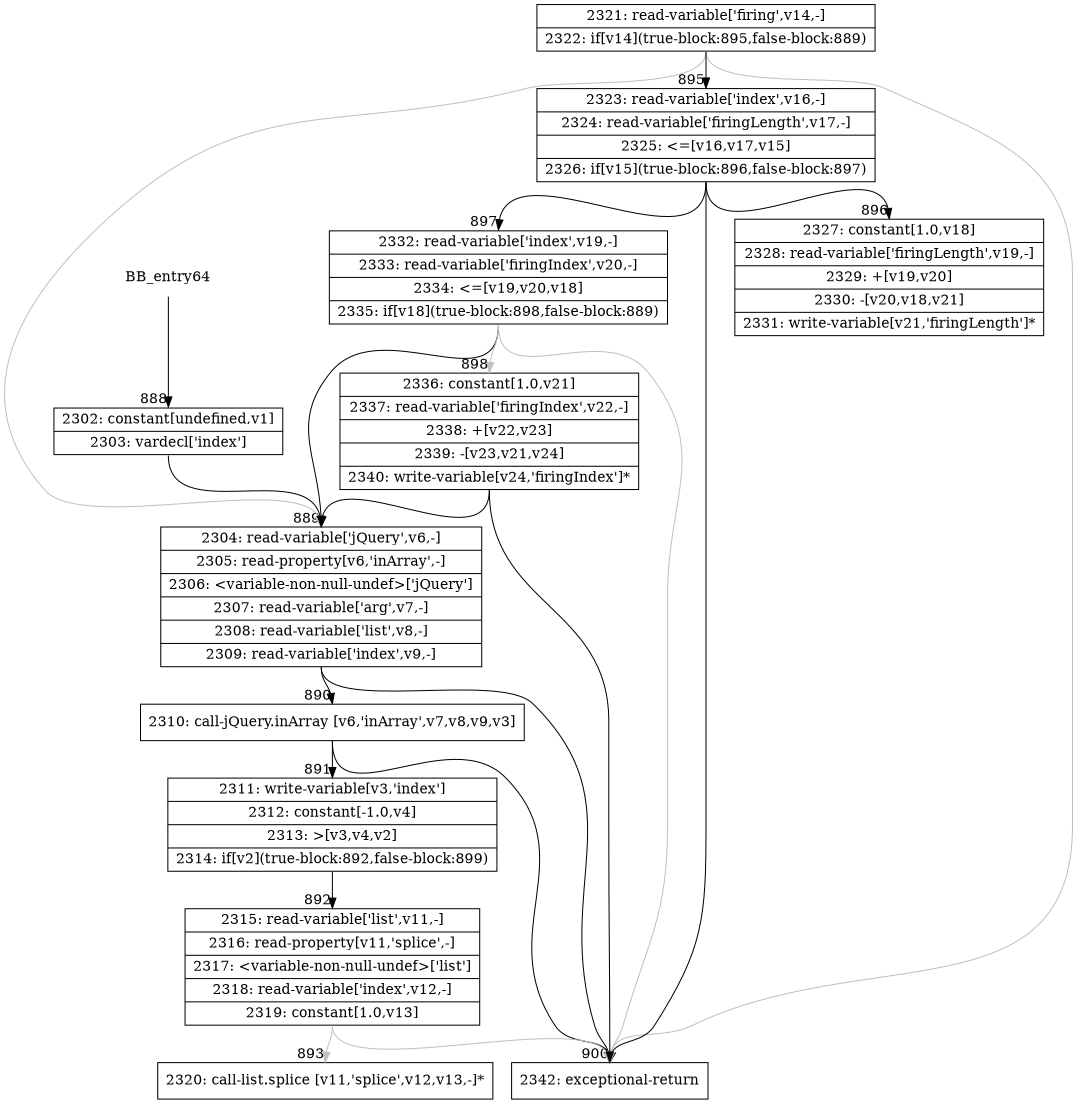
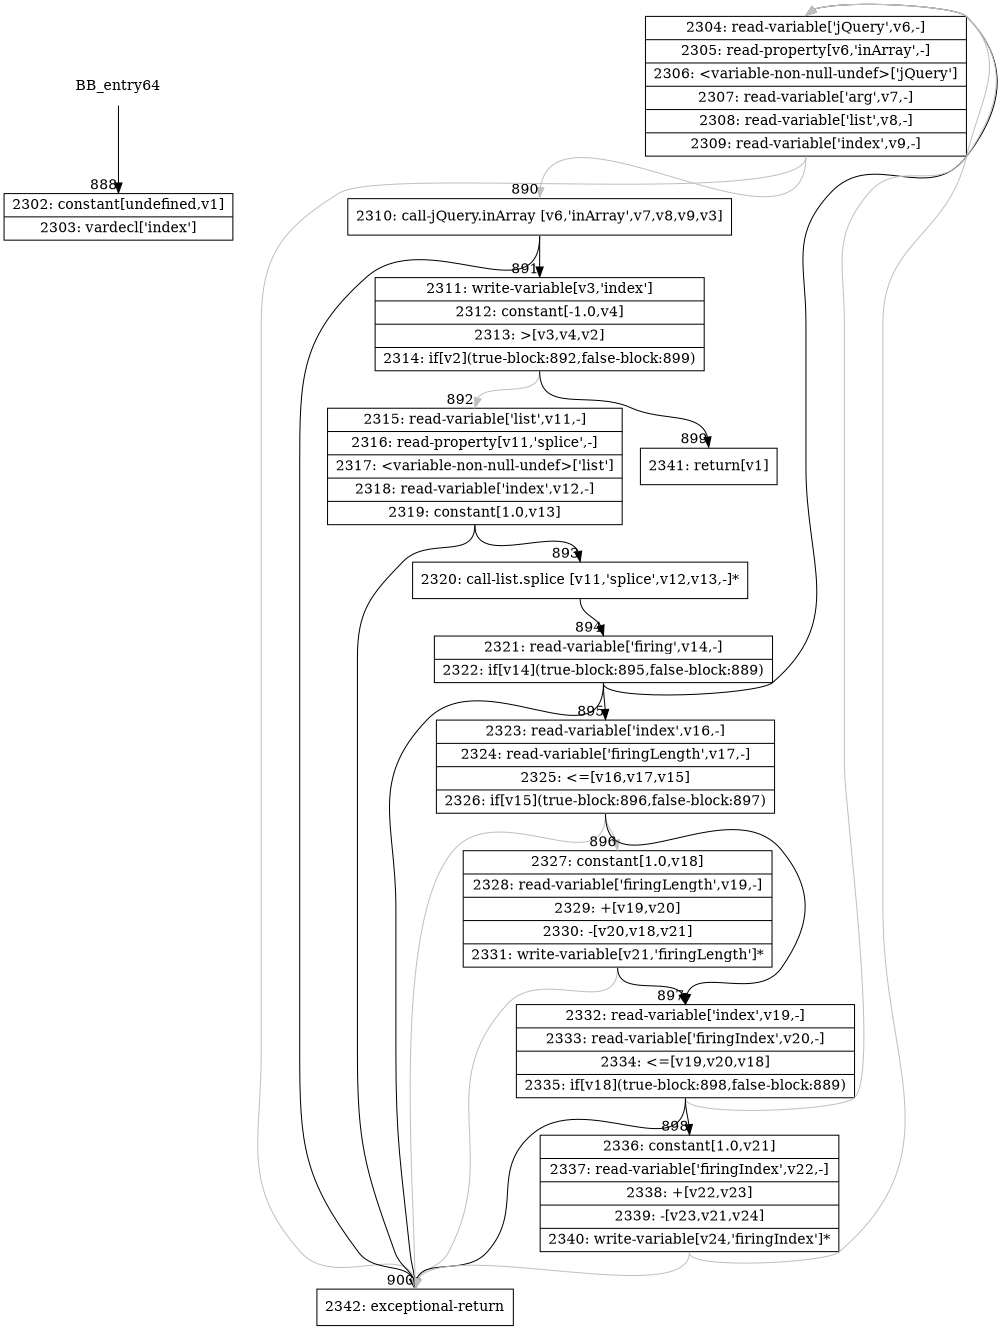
(793, 202) -> (609, 827)
(124, 206) -> (805, 299)
(495, 344) -> (688, 1117)
(348, 359) -> (844, 521)
none -> (709, 466)
(240, 491) -> none
(410, 509) -> (883, 628)
(1073, 592) -> (395, 893)
none -> (588, 614)
(668, 625) -> (522, 1146)
(706, 635) -> (416, 973)
(324, 681) -> (670, 177)
(609, 752) -> (557, 1271)
(574, 763) -> (261, 537)
(332, 885) -> (513, 389)
none -> (646, 986)
(330, 1039) -> (522, 544)
(466, 1044) -> (357, 875)
none -> (471, 1081)
